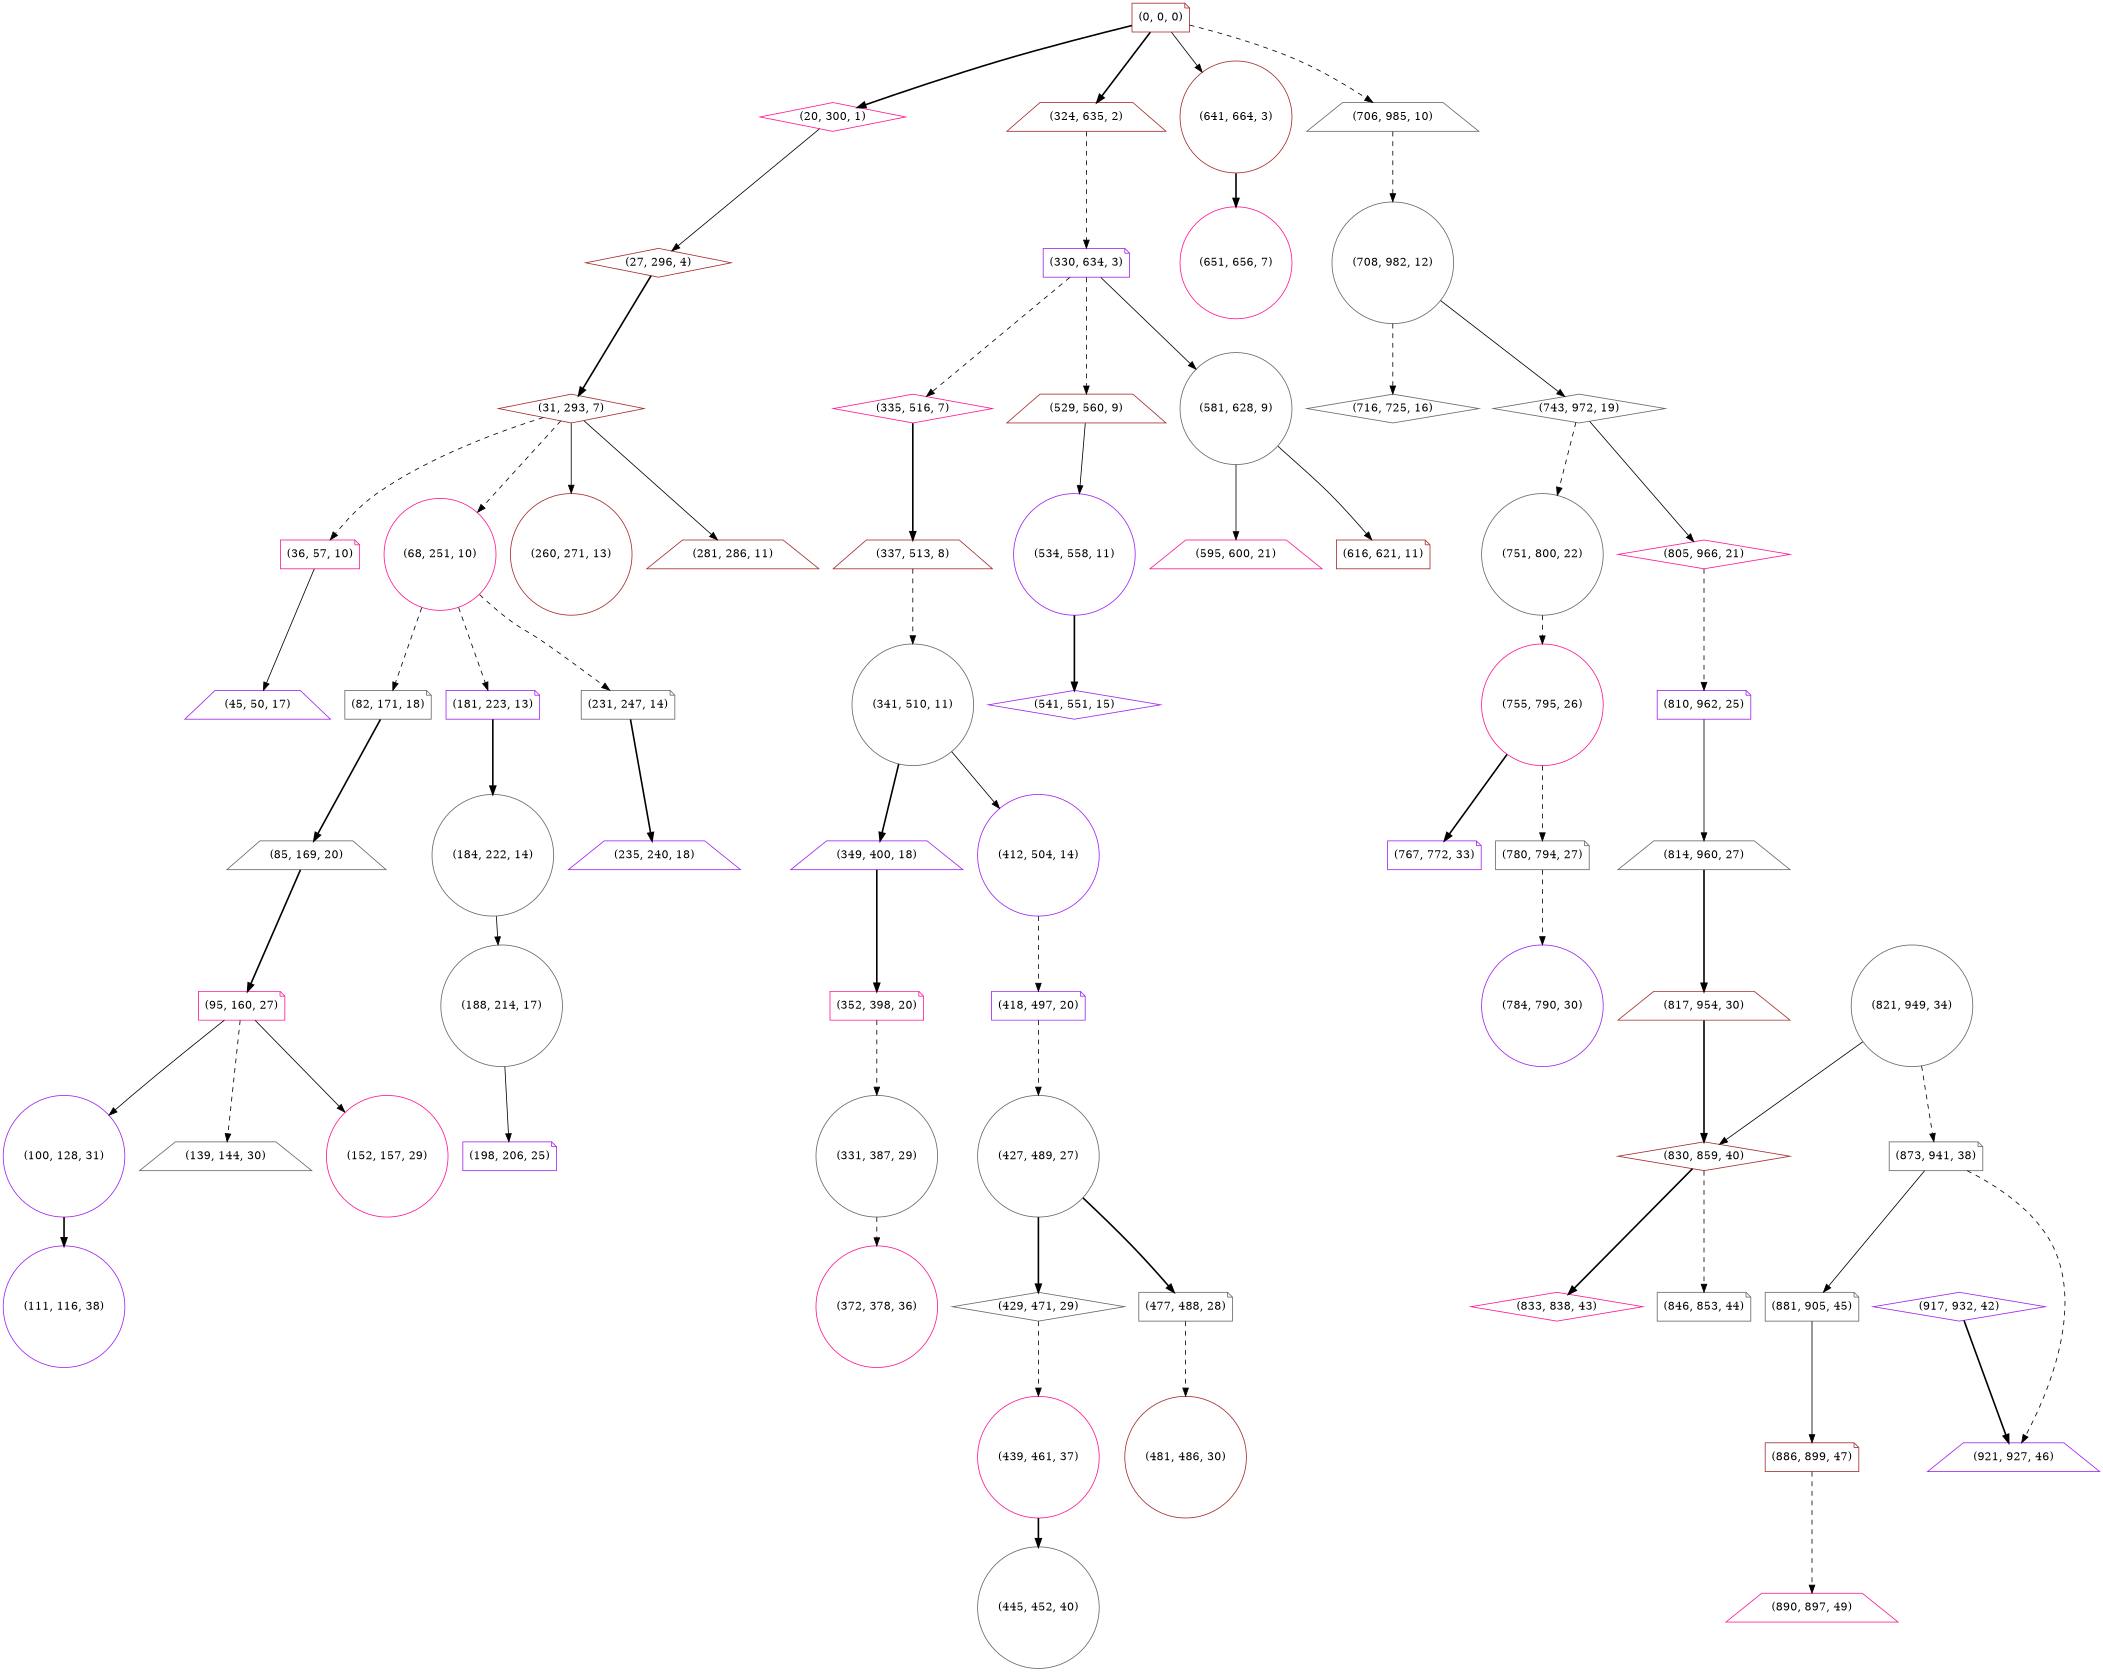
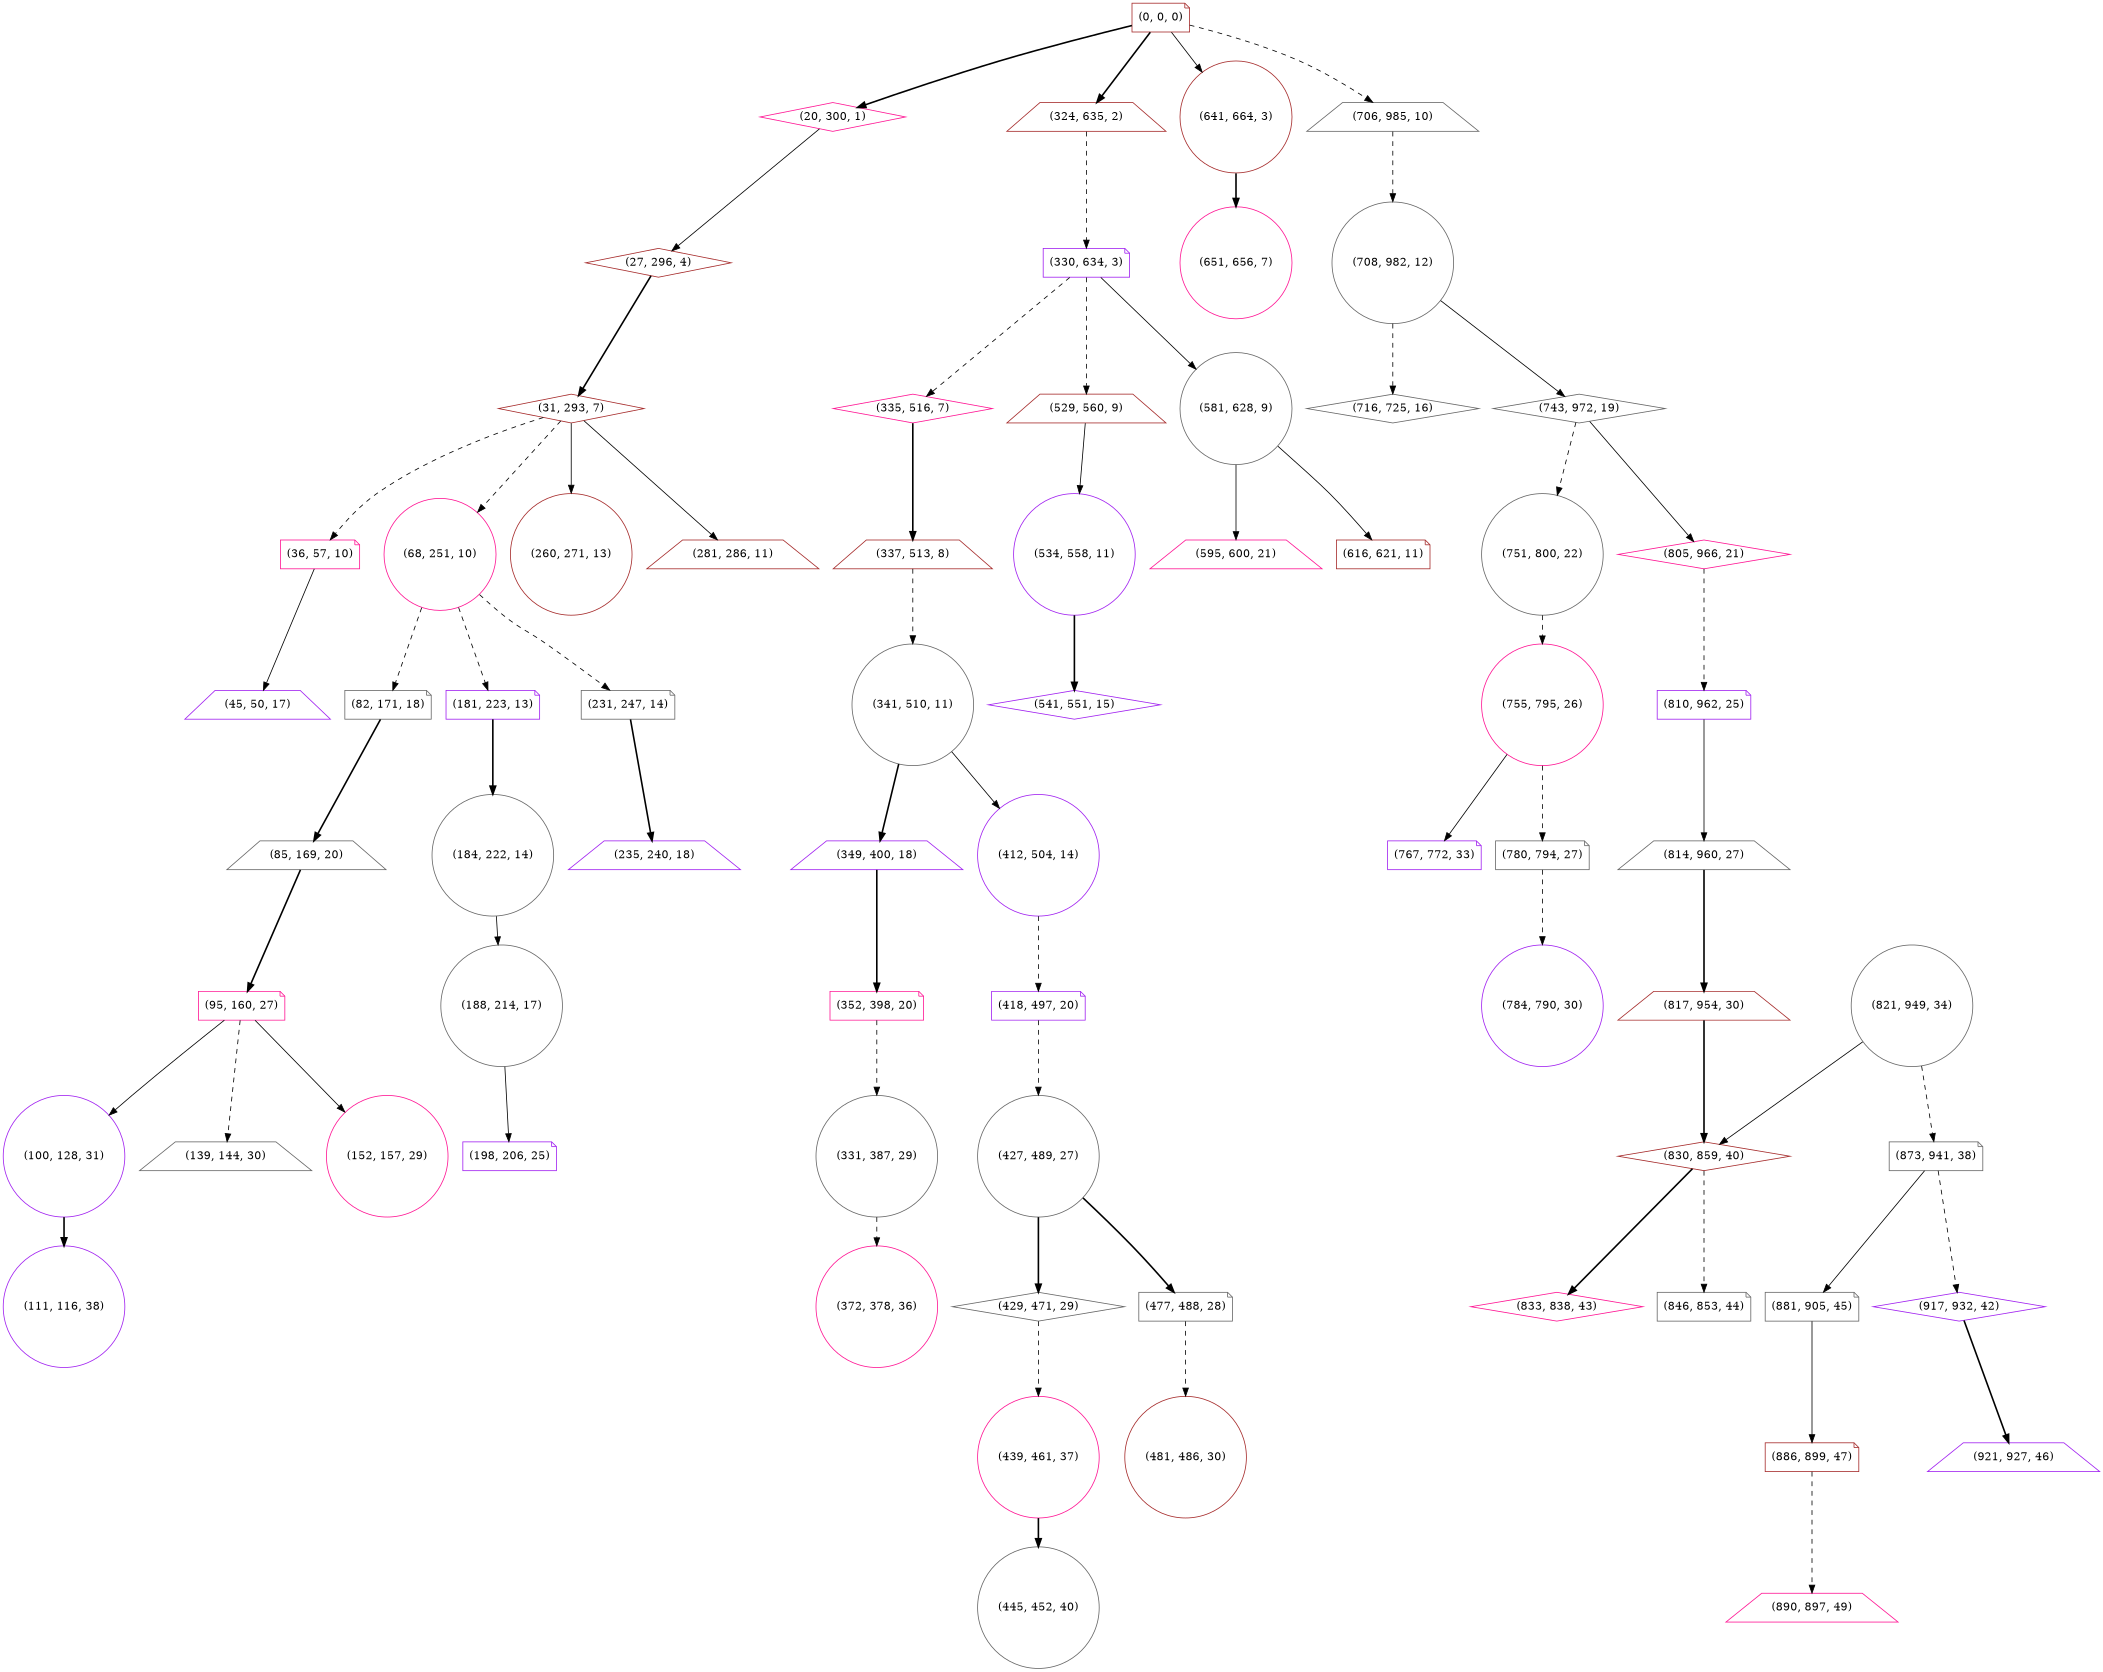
(1478, 794) -> (1478, 794)
(2063, 1286) -> (1947, 1228)
